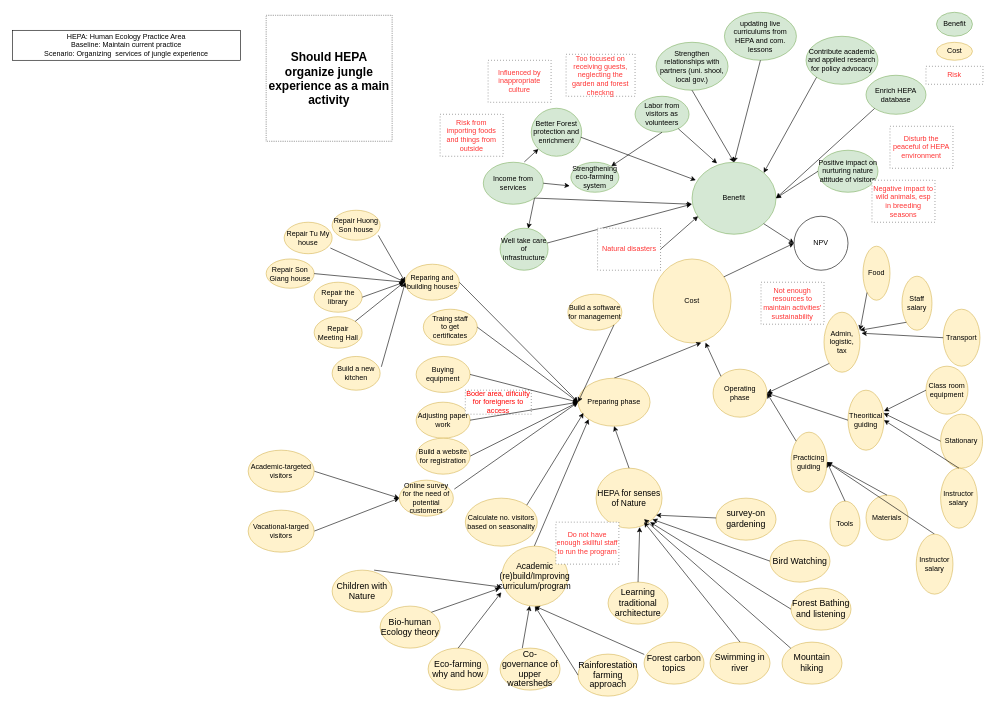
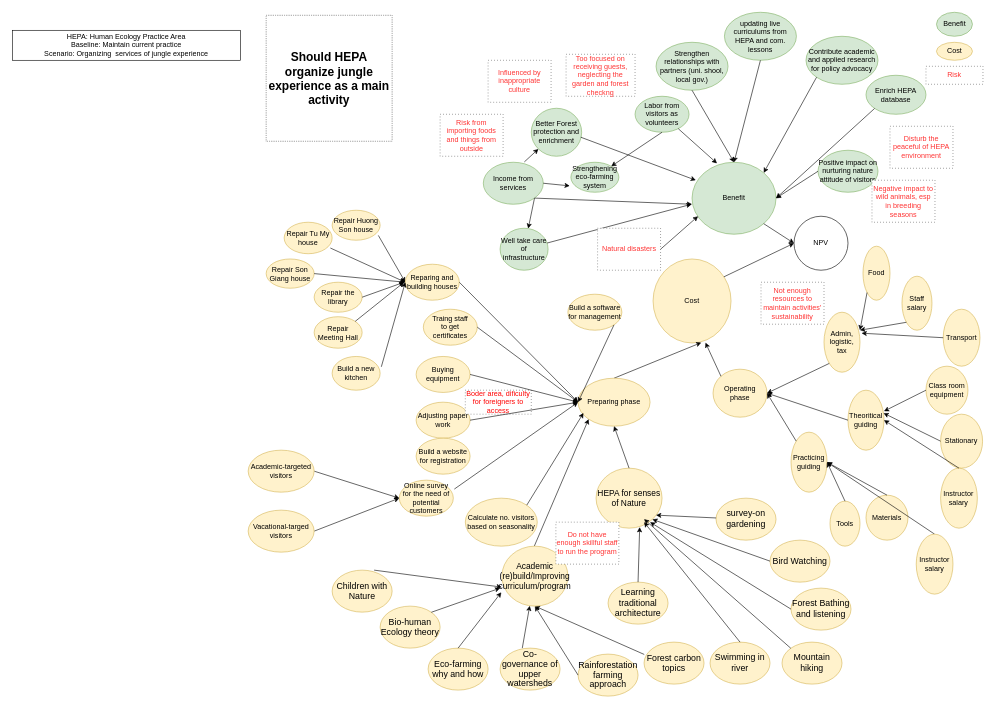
(517, 433) -> none
